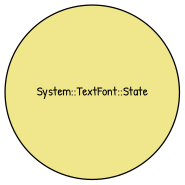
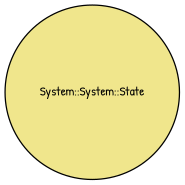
(92, 92) -> (92, 92)
